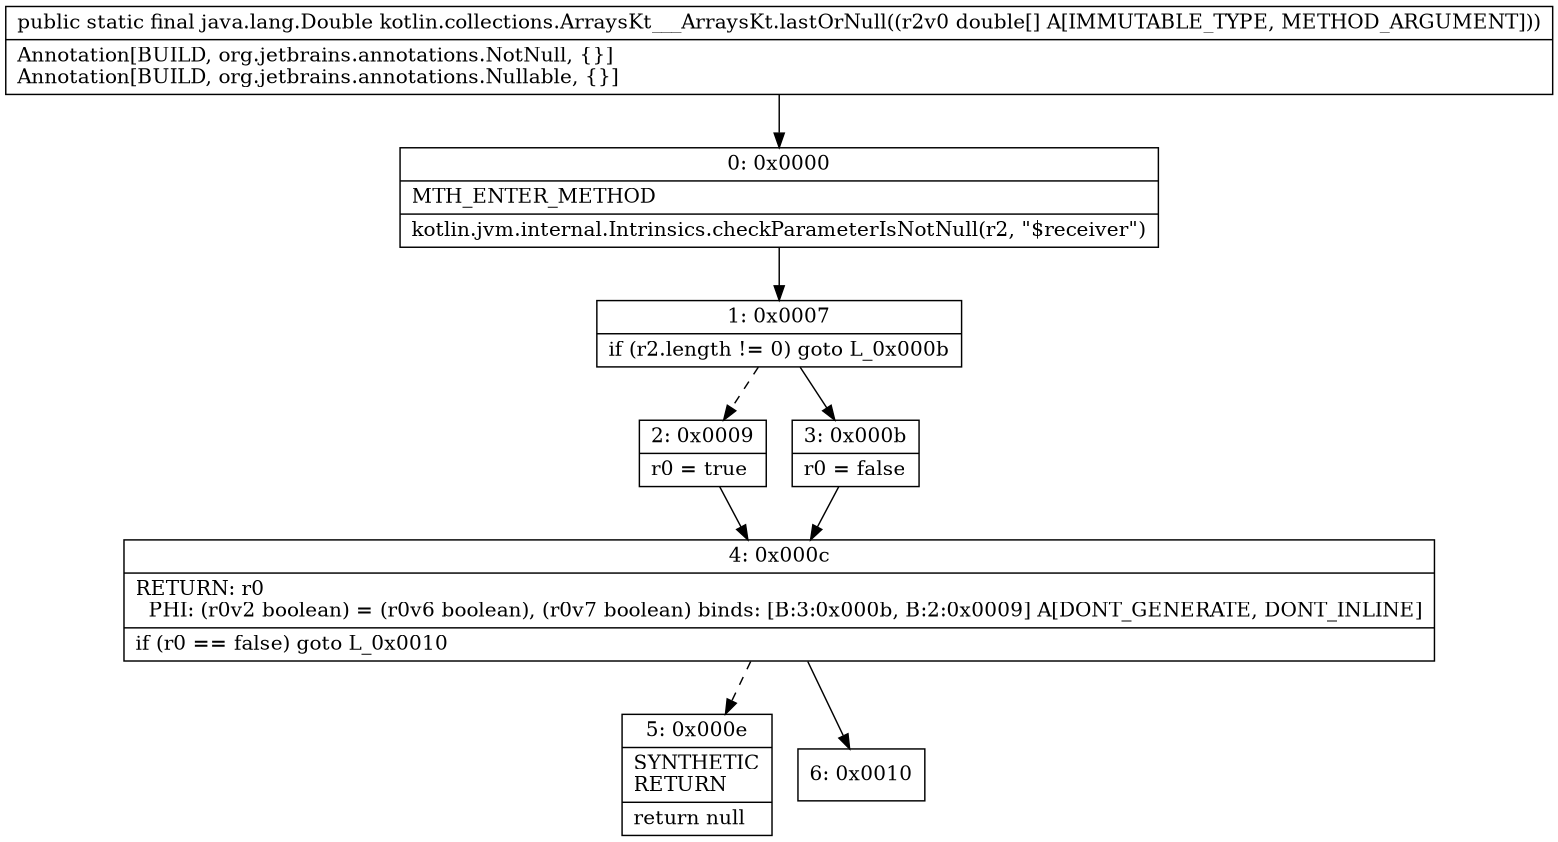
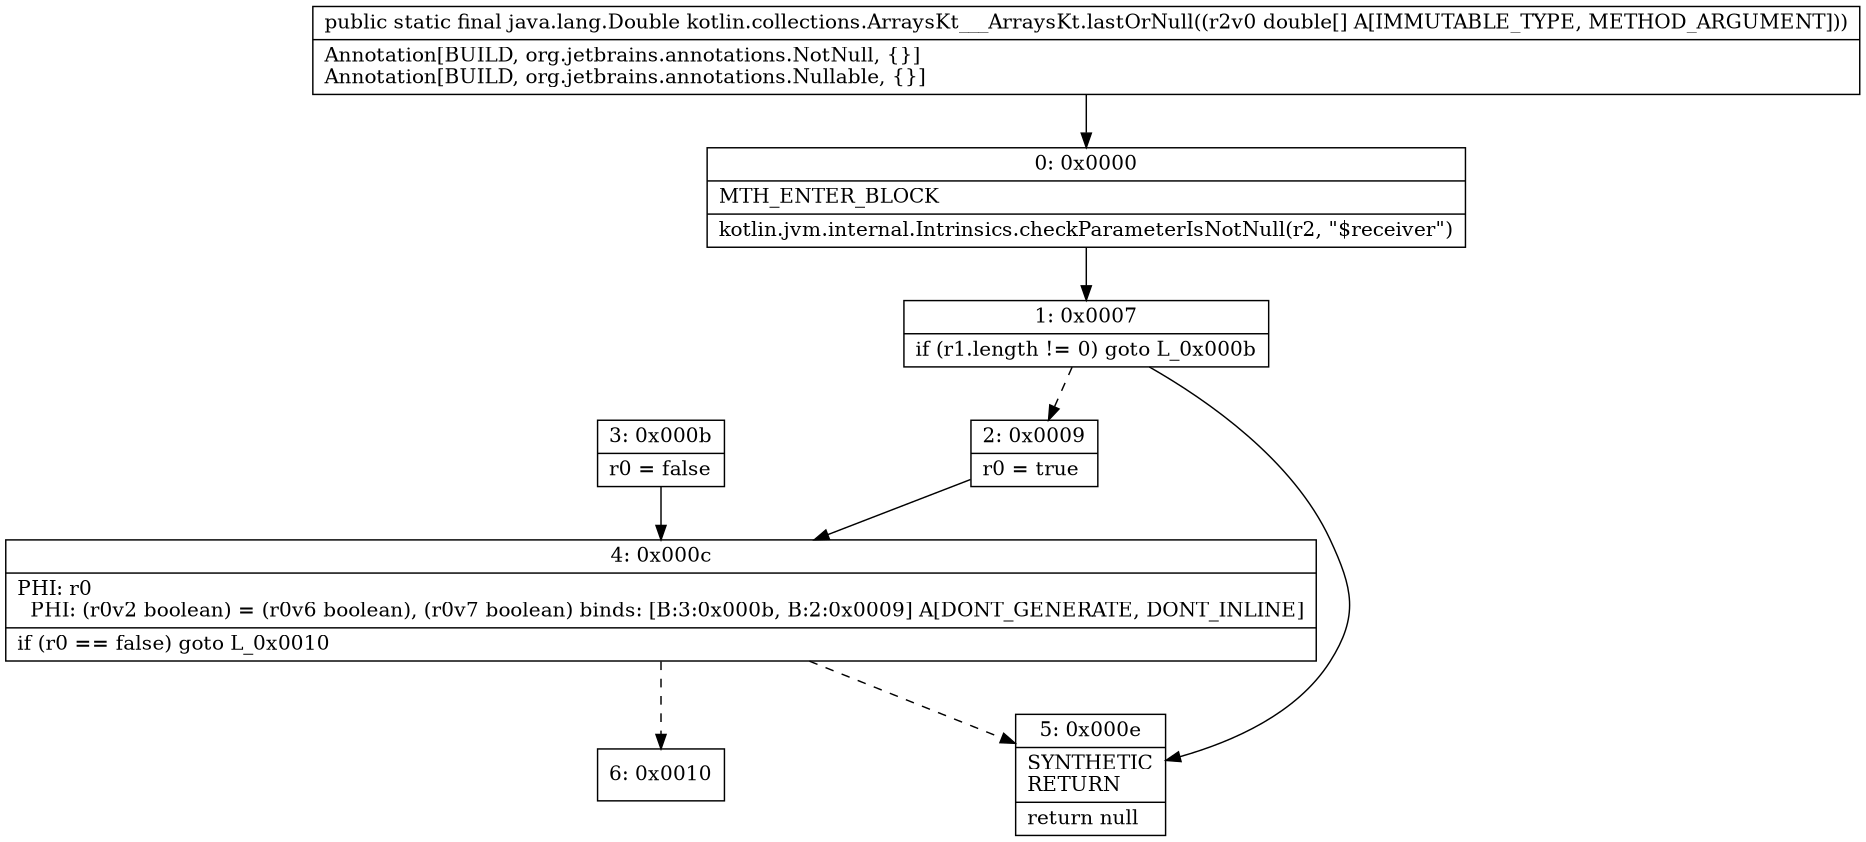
(534, 197) -> (830, 197)
(779, 350) -> (1086, 350)
(813, 388) -> (1341, 566)
(203, 589) -> (58, 589)
(825, 699) -> (661, 698)
